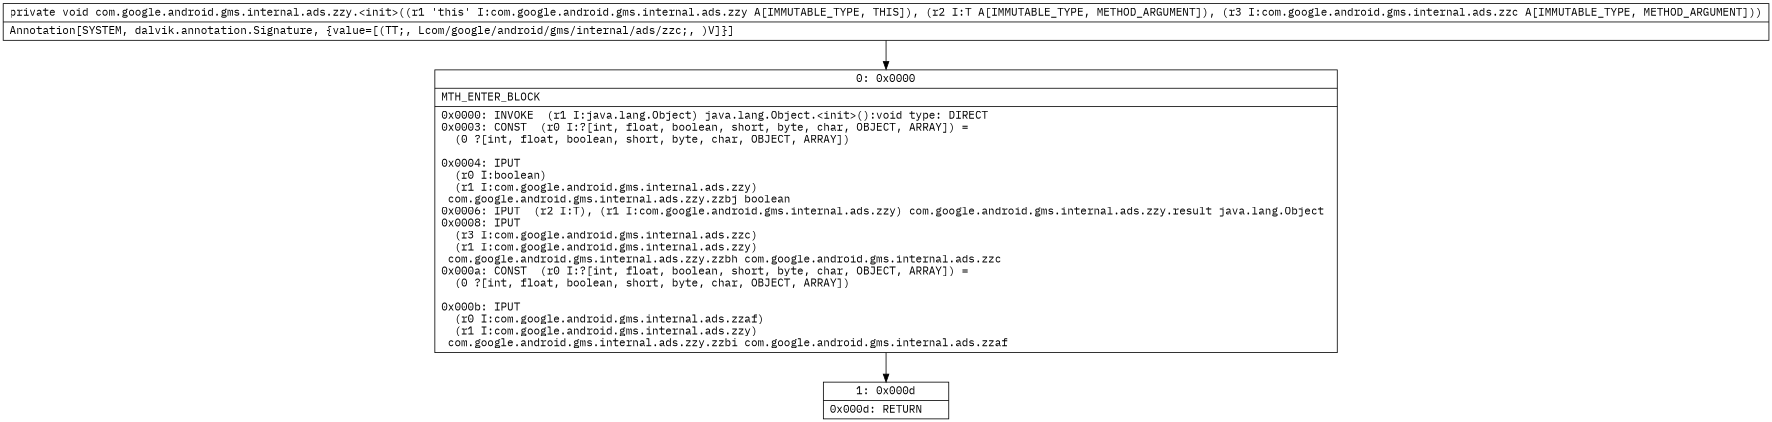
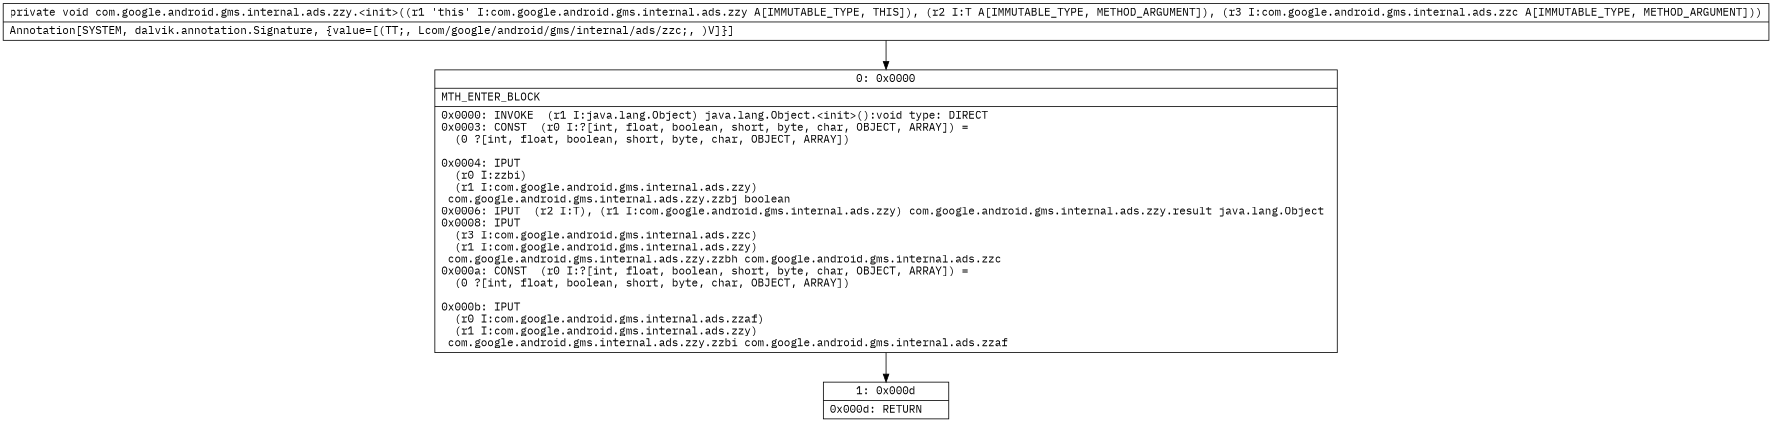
(494, 175) -> (484, 175)
